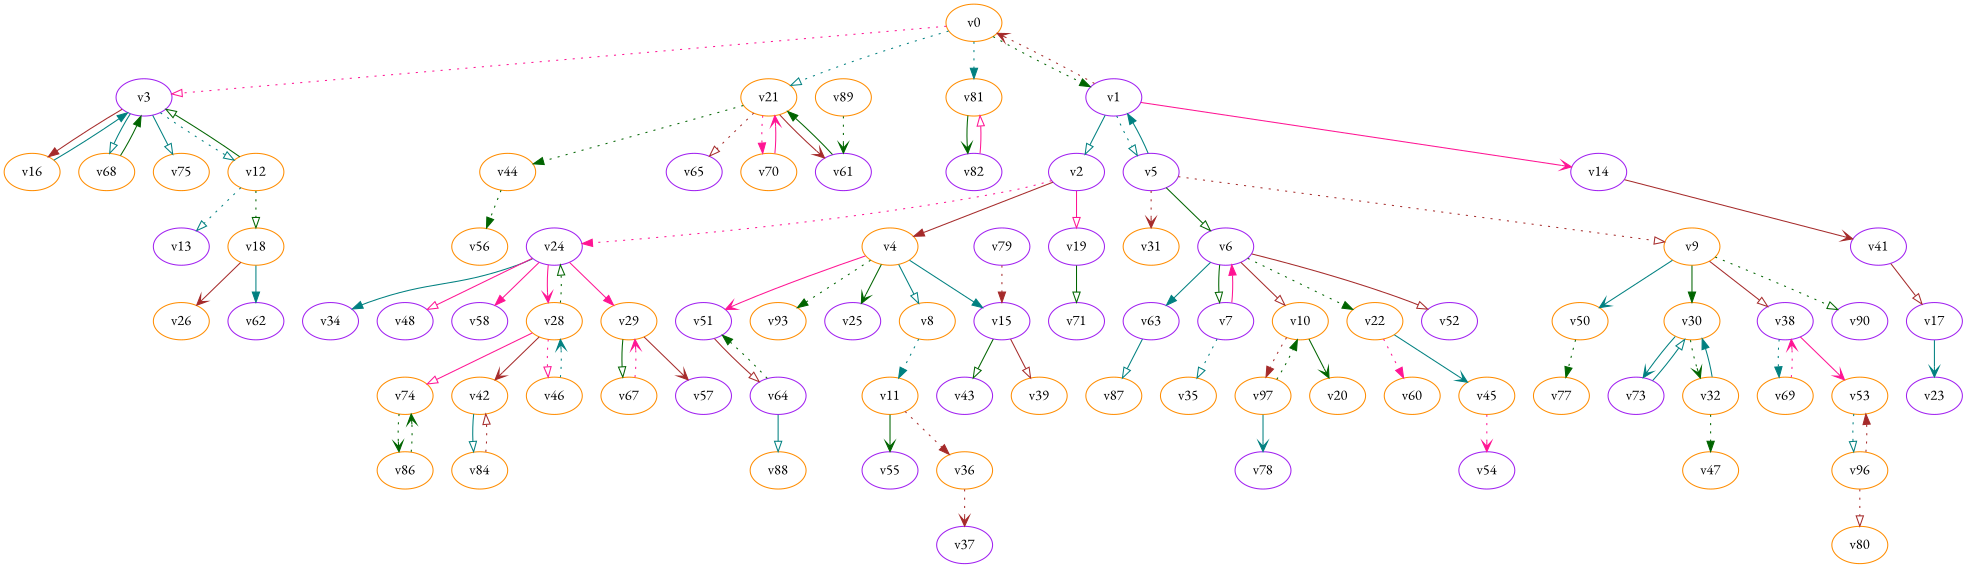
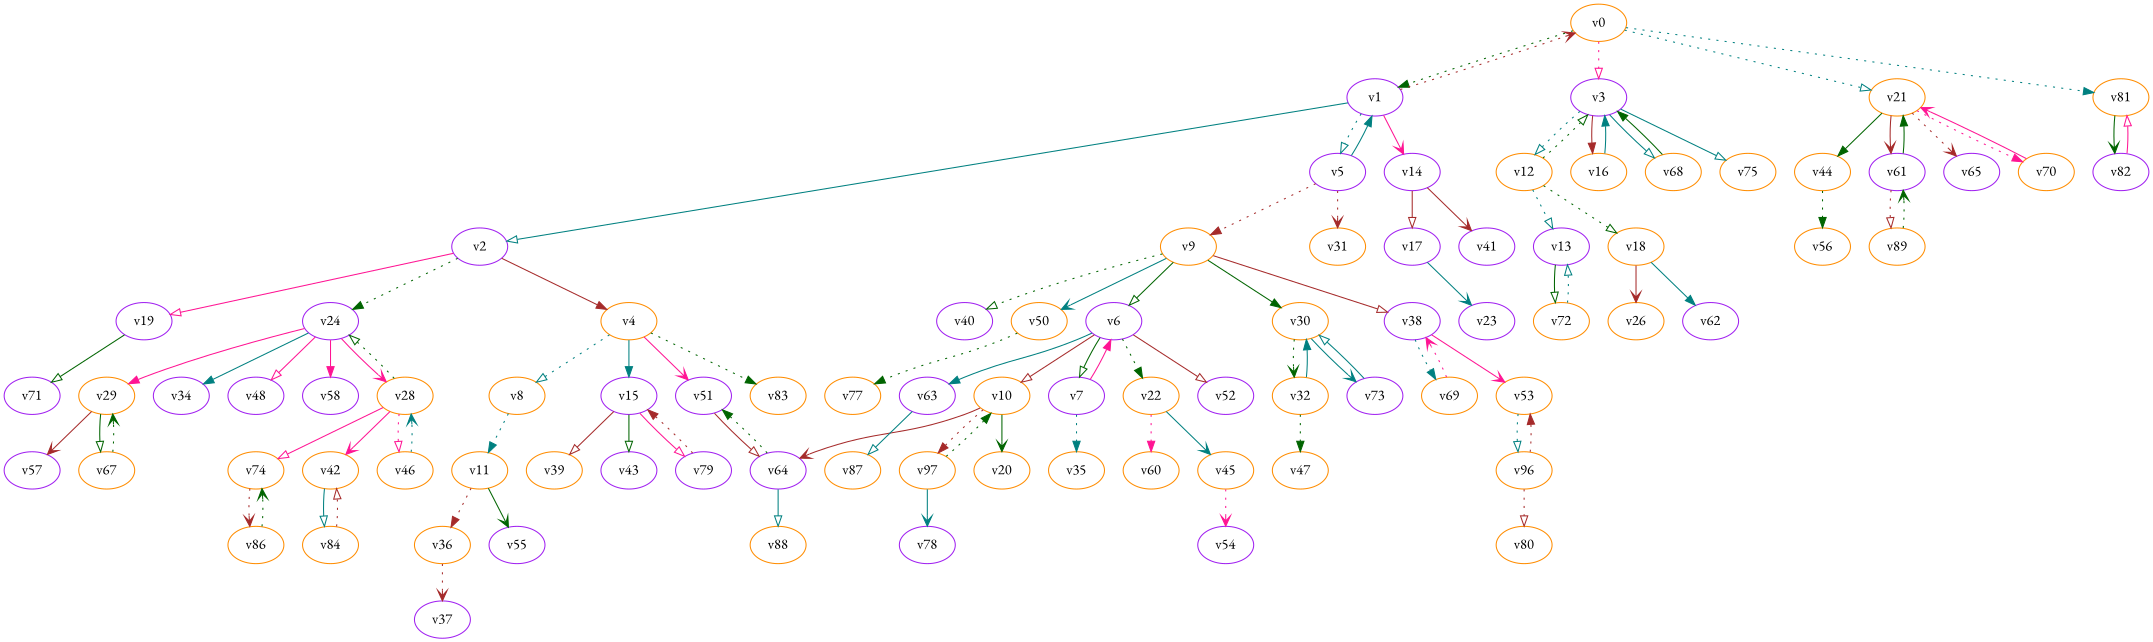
(735, 131) -> (1931, 131)
(643, 133) -> (1864, 131)
(208, 135) -> (1562, 141)
none -> (1890, 204)
(1185, 206) -> (1155, 280)
(1416, 209) -> (1268, 207)
(823, 220) -> (410, 282)
(906, 279) -> (577, 356)
(1903, 280) -> (1412, 204)
(778, 321) -> (778, 396)
(853, 321) -> none
none -> (1561, 321)
(1860, 321) -> (965, 321)
(1209, 354) -> (1077, 428)
(521, 355) -> (372, 429)
(636, 364) -> (114, 438)
(398, 428) -> (249, 502)
none -> (904, 431)
none -> (658, 432)
